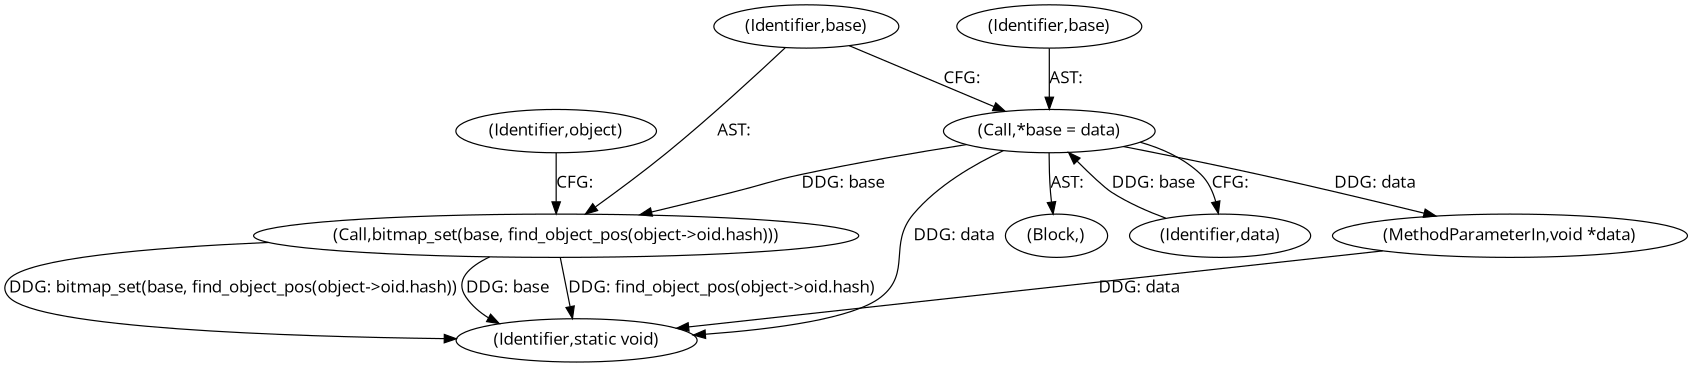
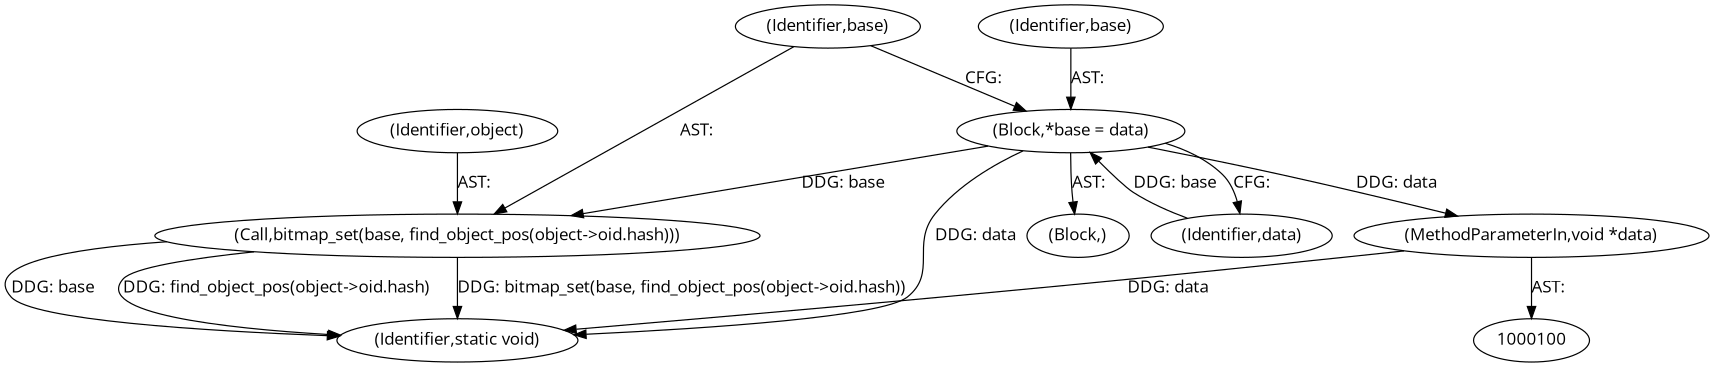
(1049, 131) -> (1071, 131)
(577, 183) -> (477, 183)
none -> (1531, 340)
